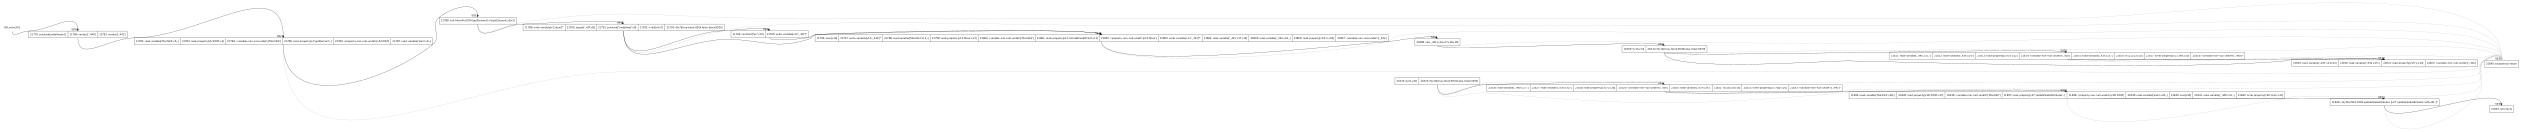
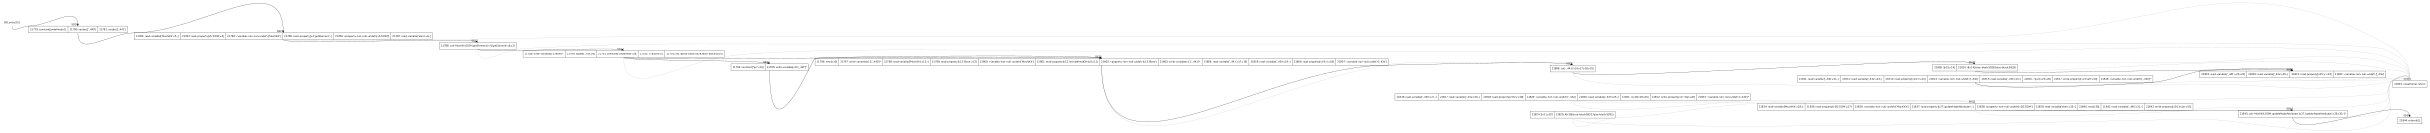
(1865, 52) -> none
(1546, 83) -> none
(1865, 92) -> (1763, 102)
